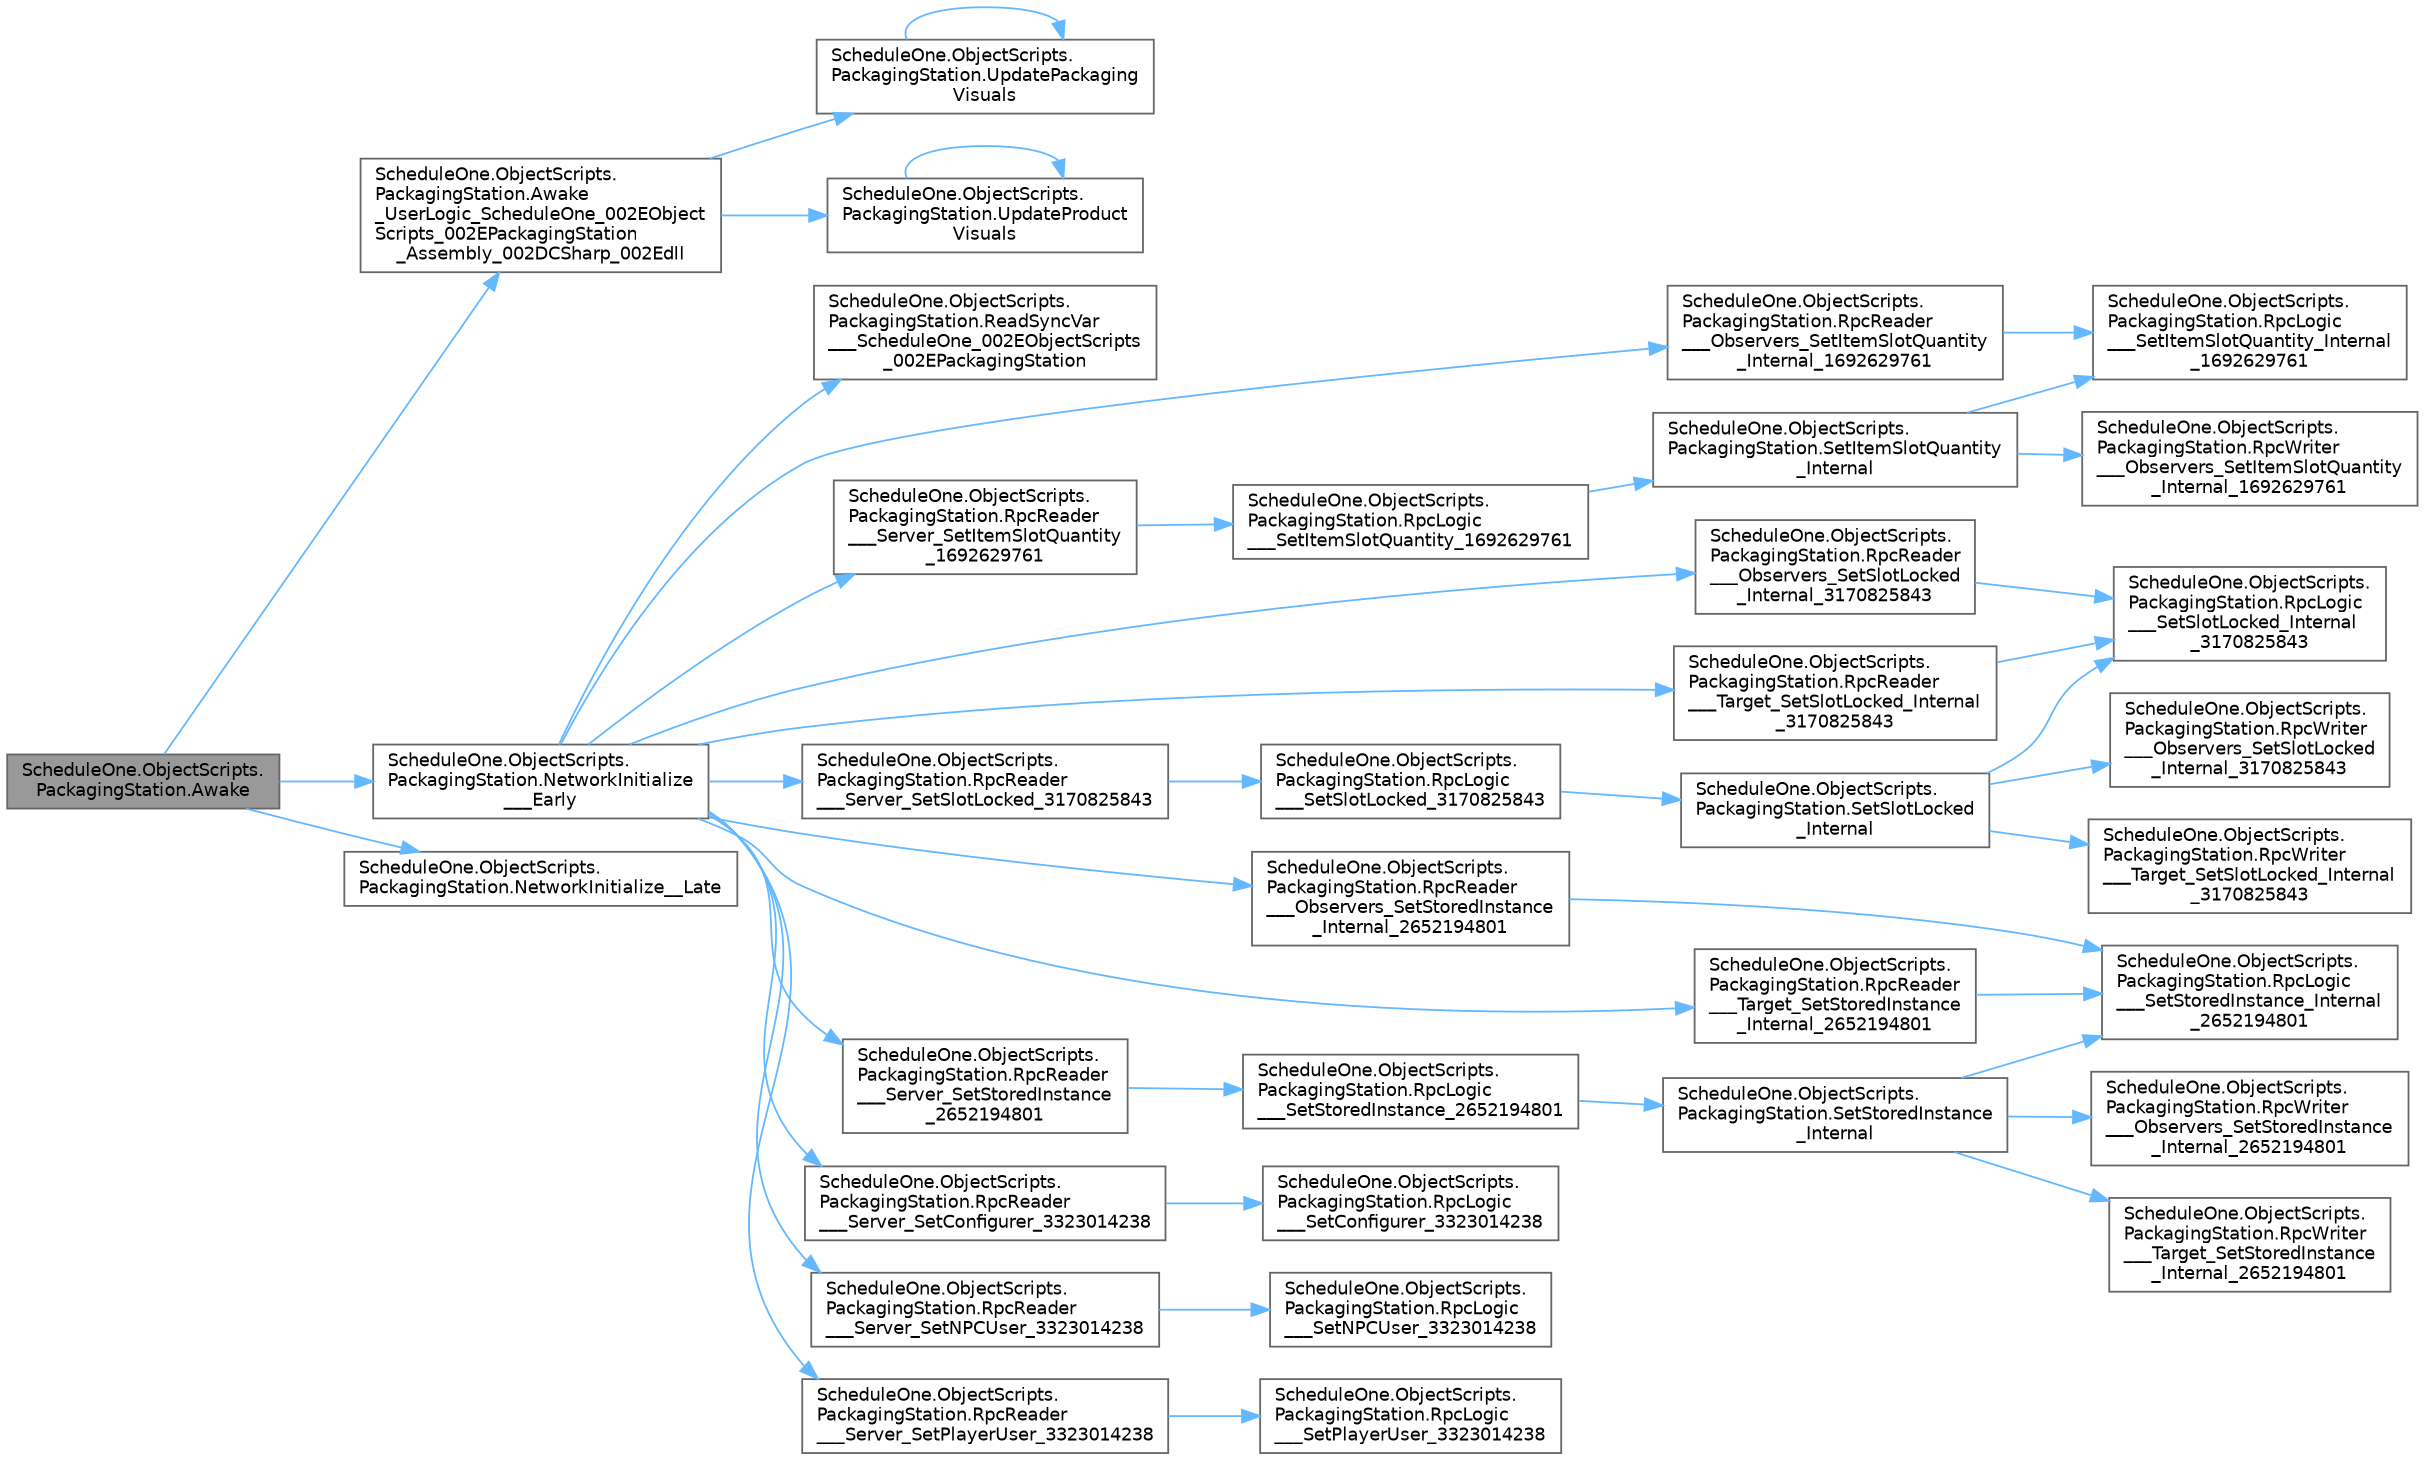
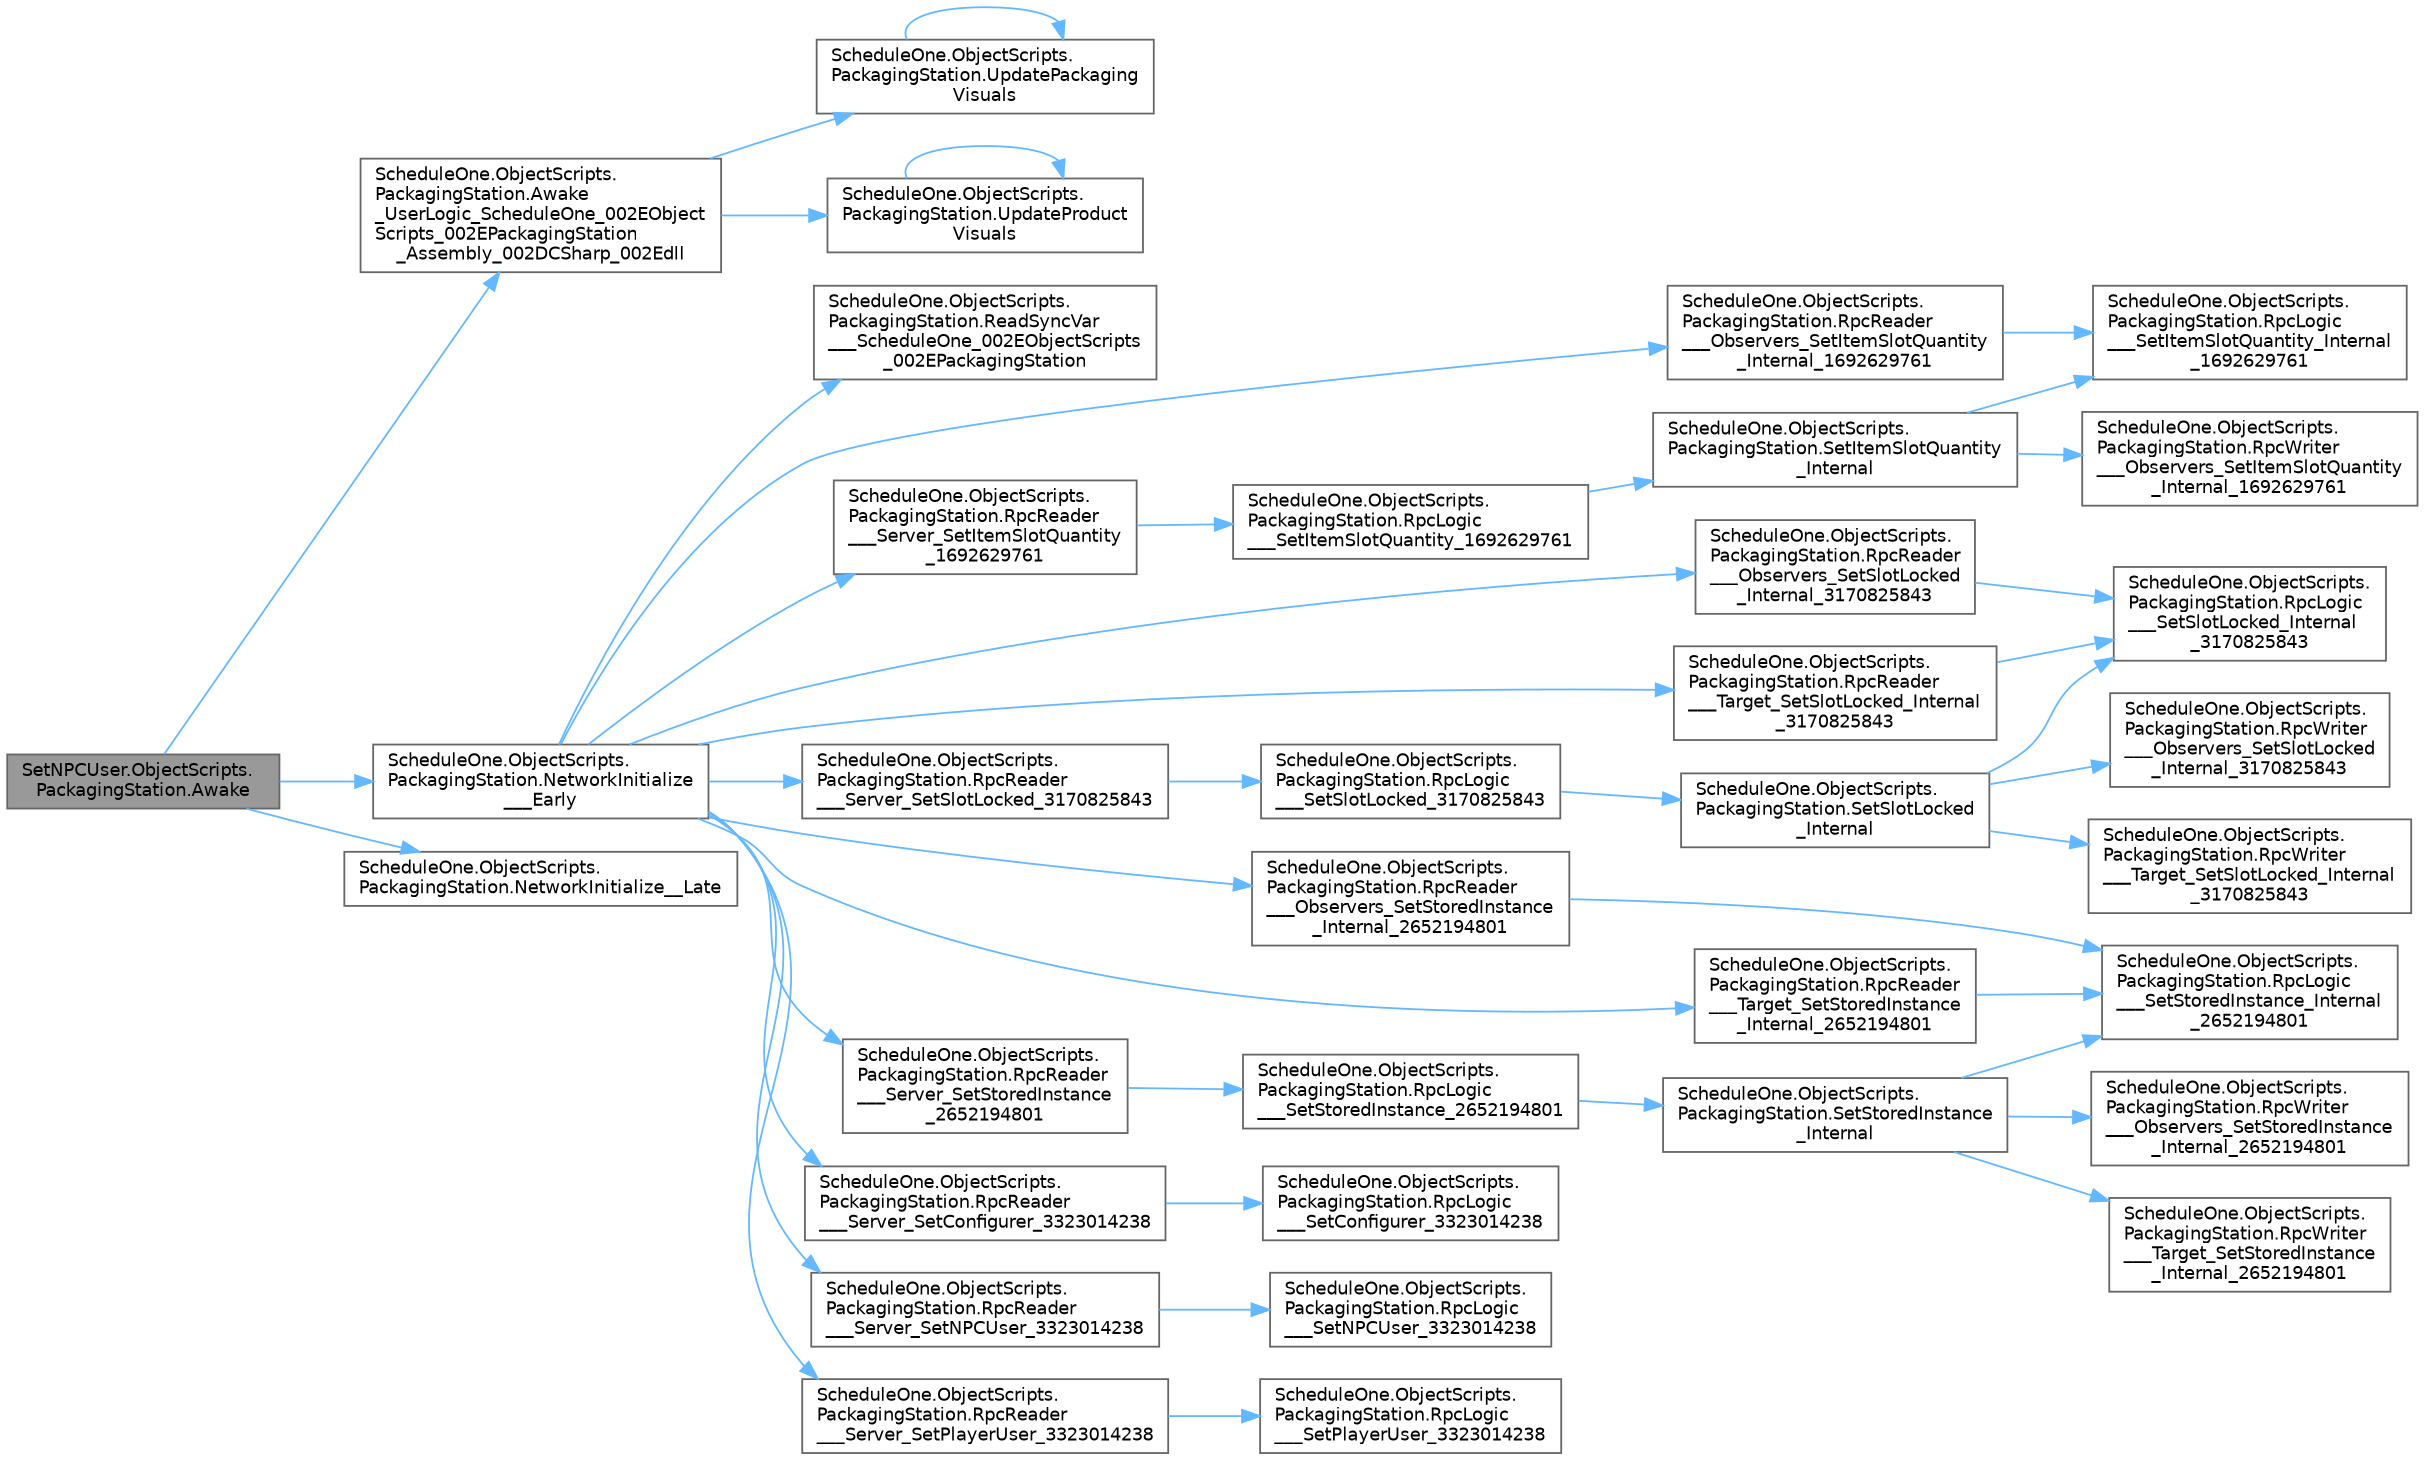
(143, 782) -> (143, 782)
